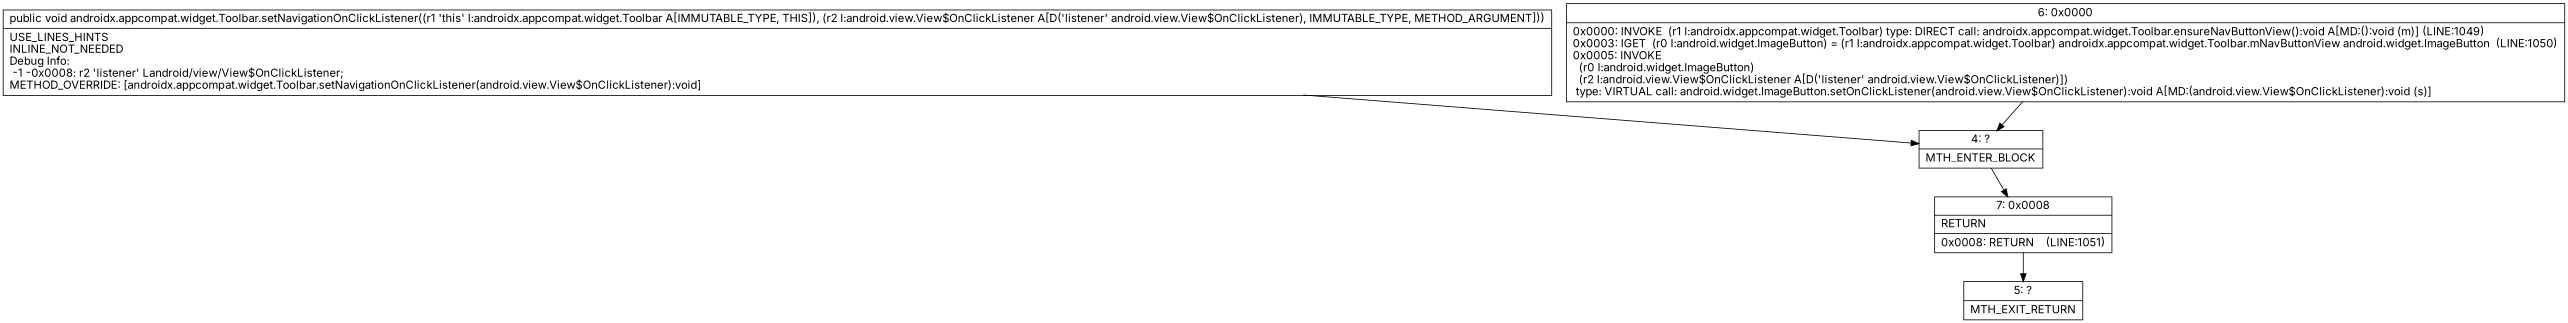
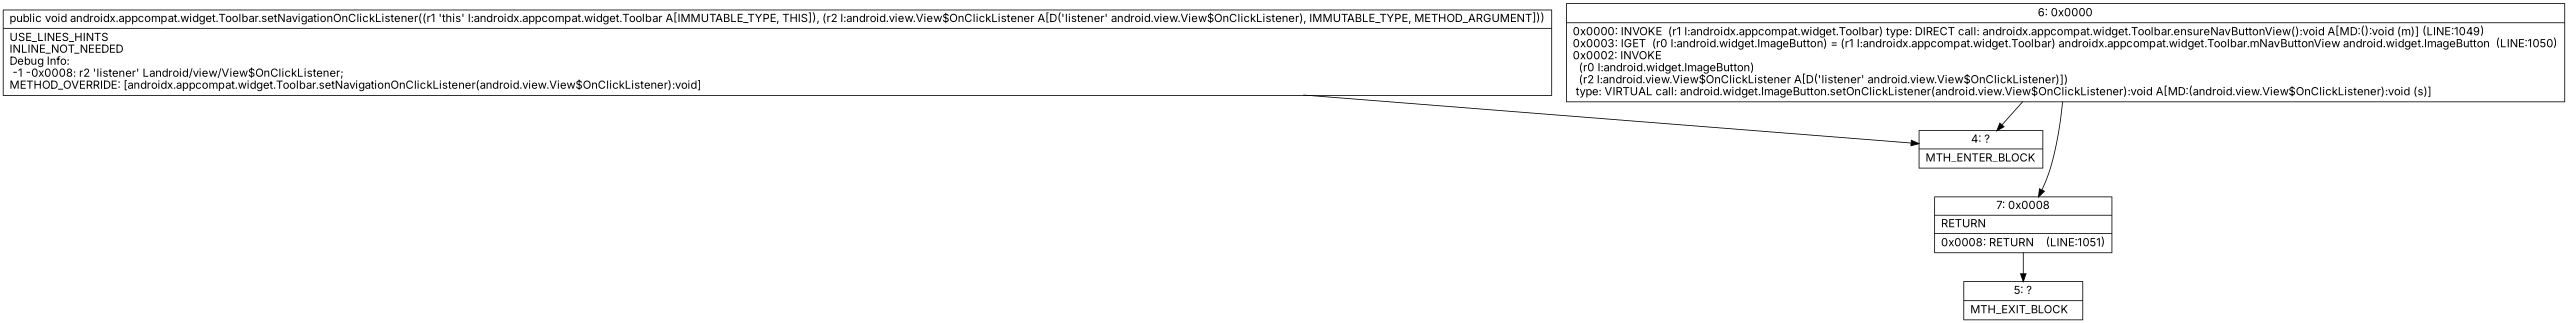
(1620, 56) -> (1620, 56)
(1997, 179) -> (2056, 147)
(2023, 310) -> (2020, 310)
